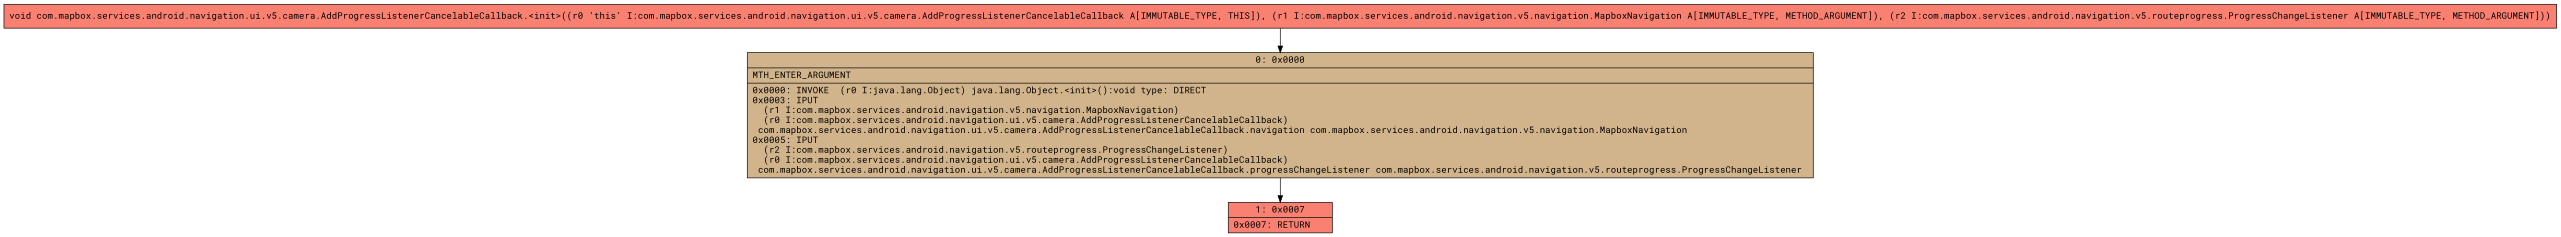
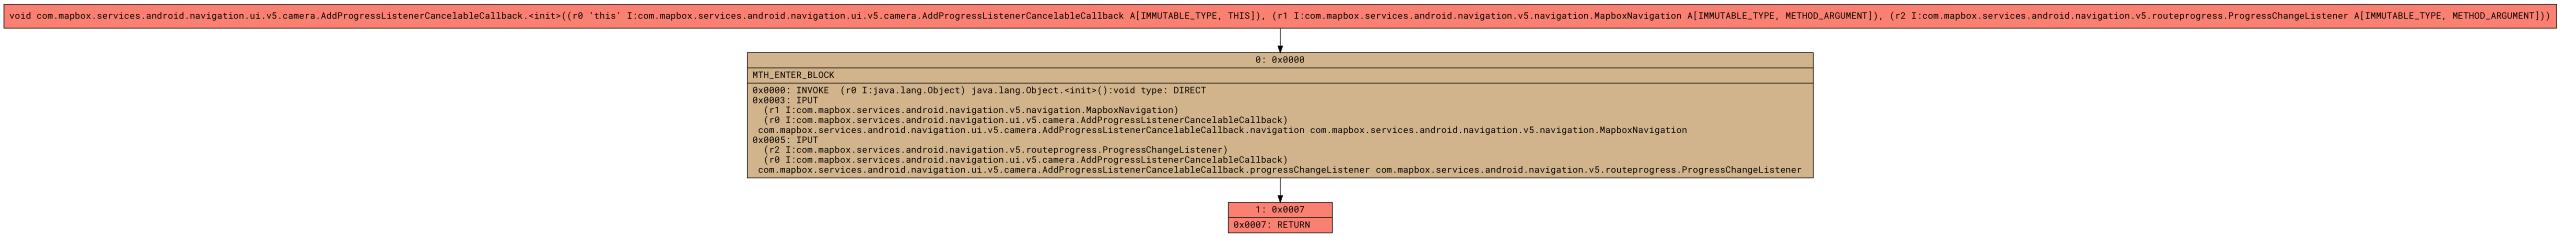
(802, 75) -> (794, 75)
